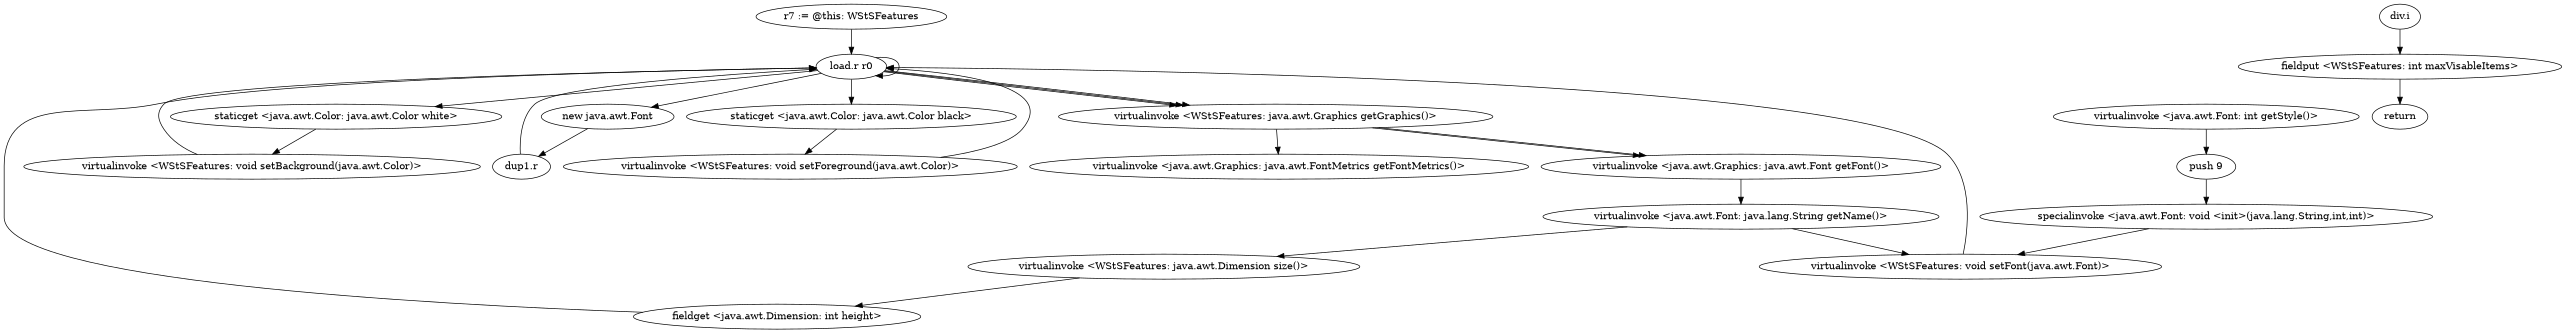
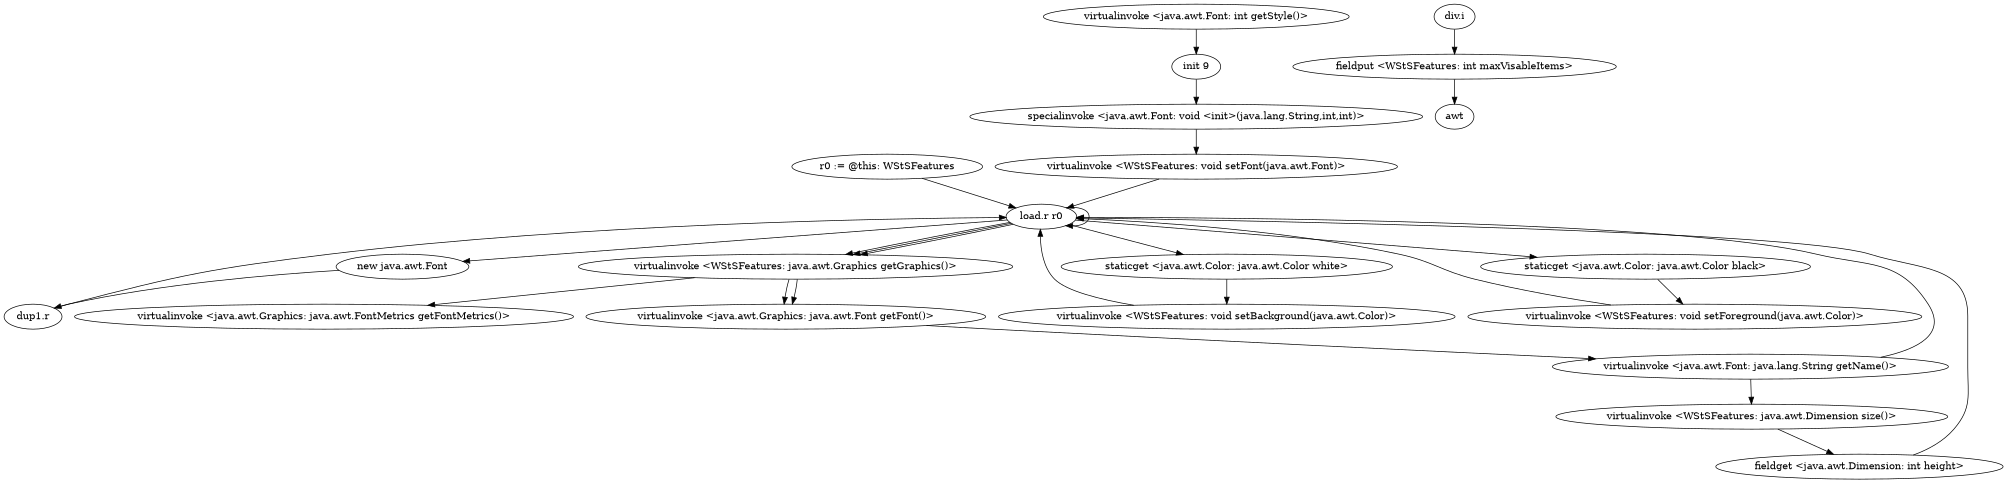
(851, 17) -> (887, 167)
(2400, 117) -> (1455, 117)
(2206, 167) -> (1196, 67)
(1847, 241) -> (1771, 246)
